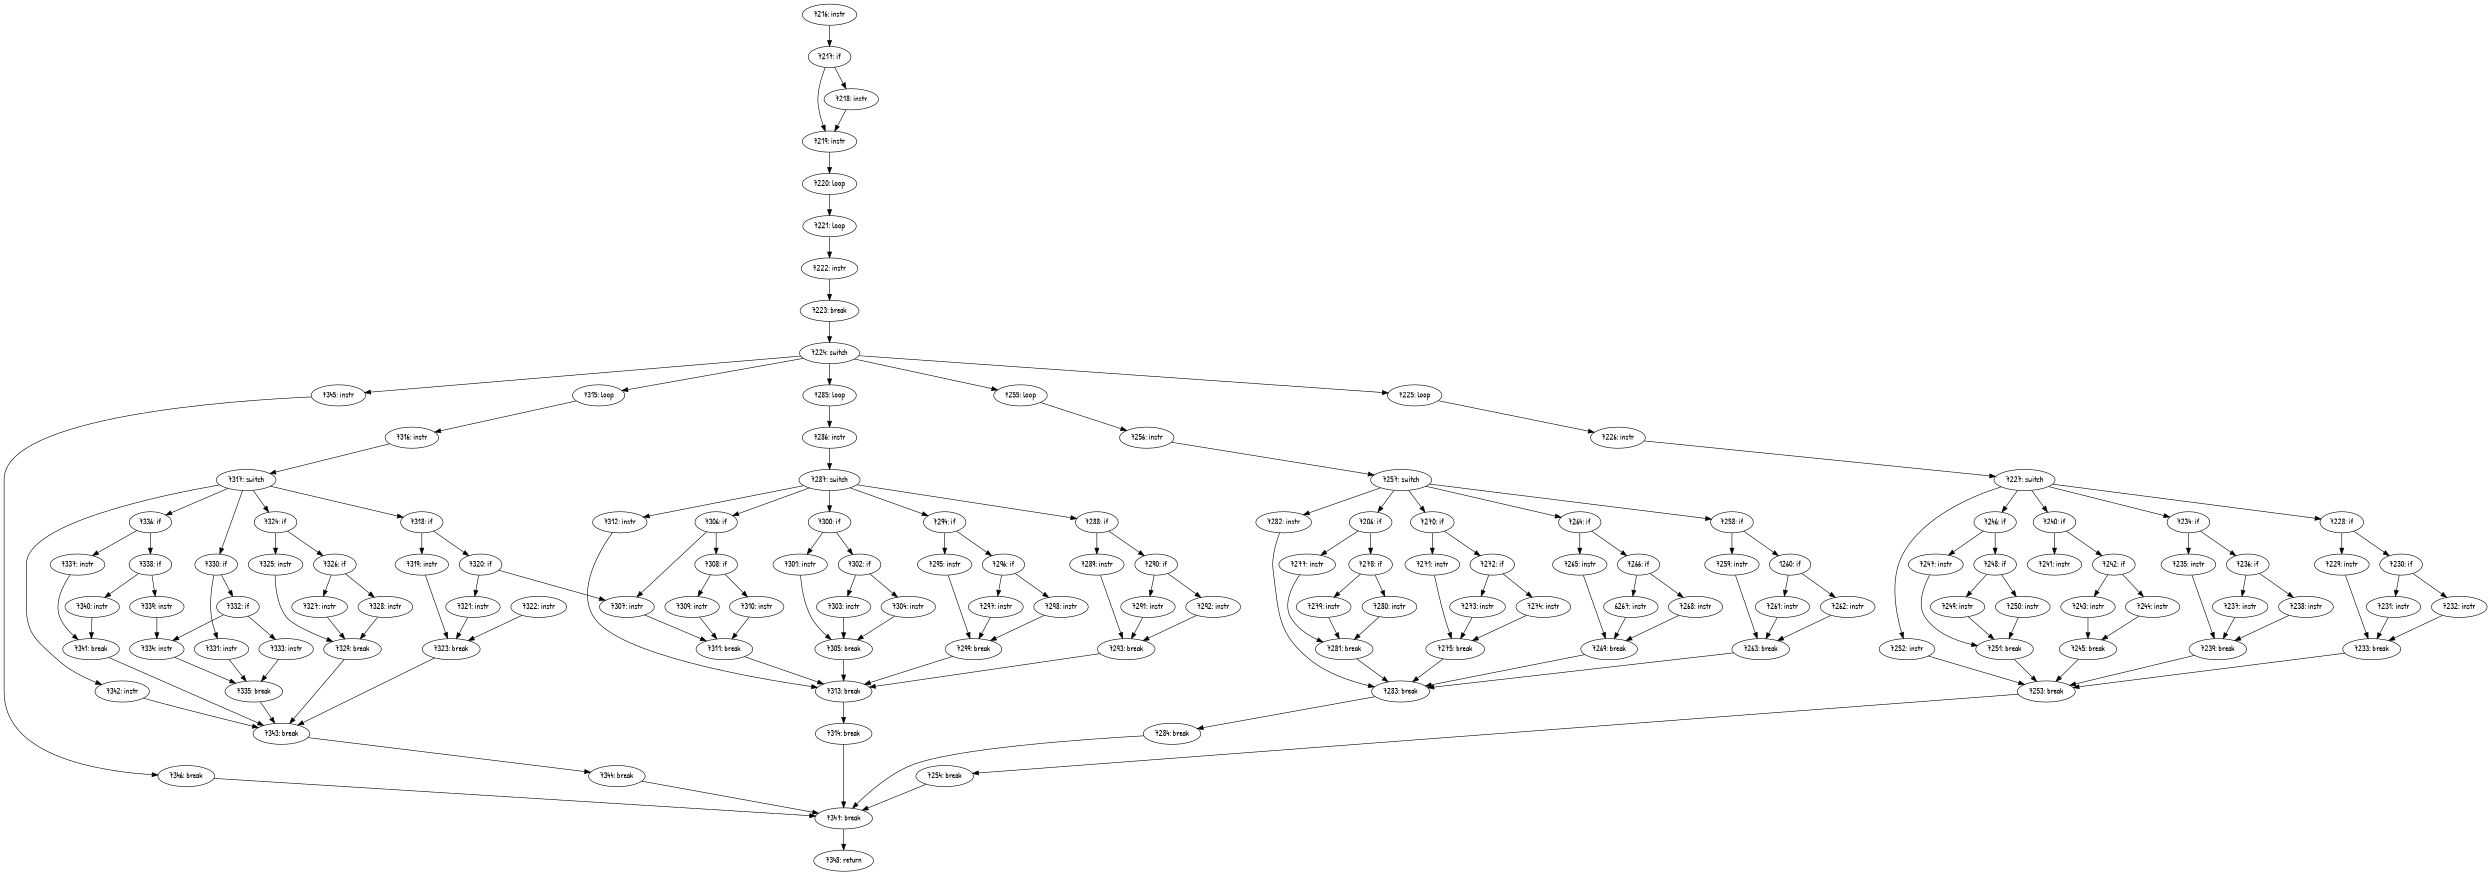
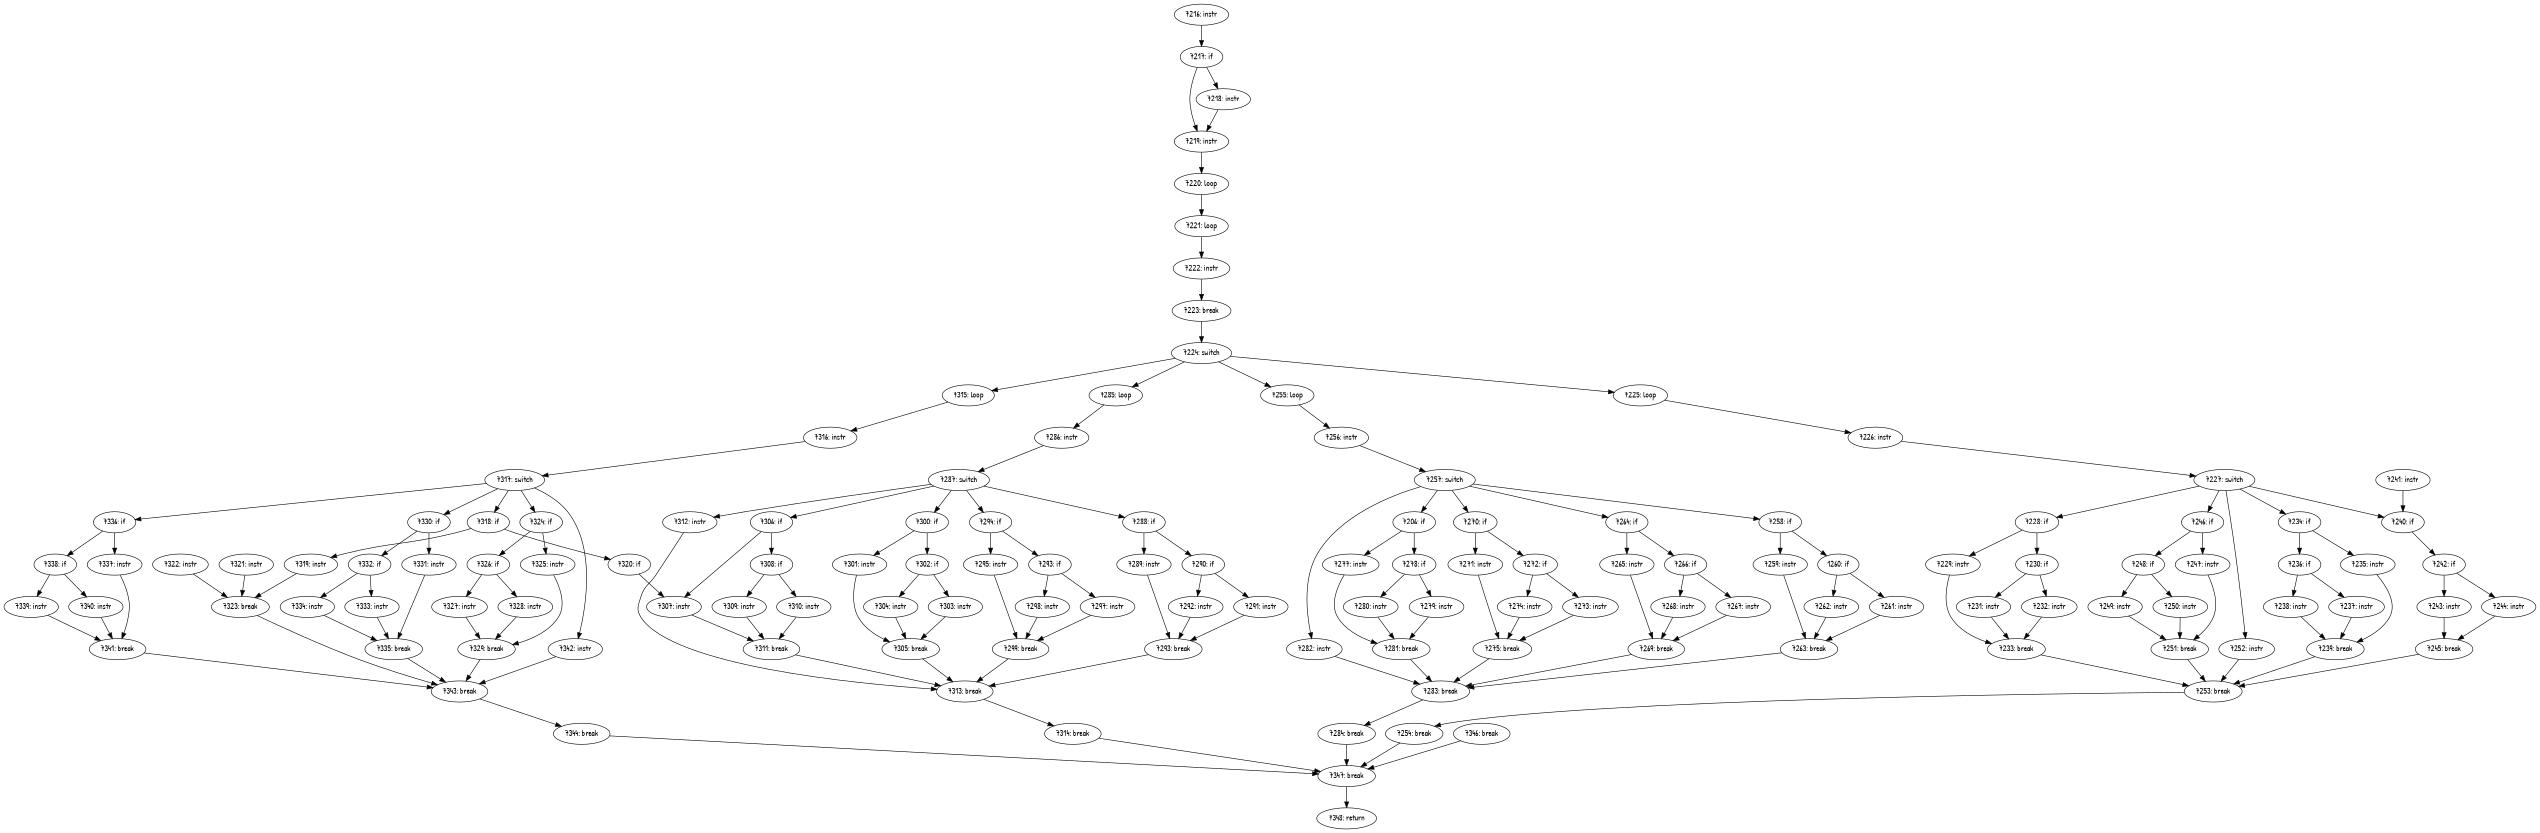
(338, 395) -> none
(2054, 541) -> (2403, 498)
(1003, 565) -> (1050, 565)
(477, 583) -> none
(1631, 607) -> (1743, 607)
(157, 625) -> (71, 627)
